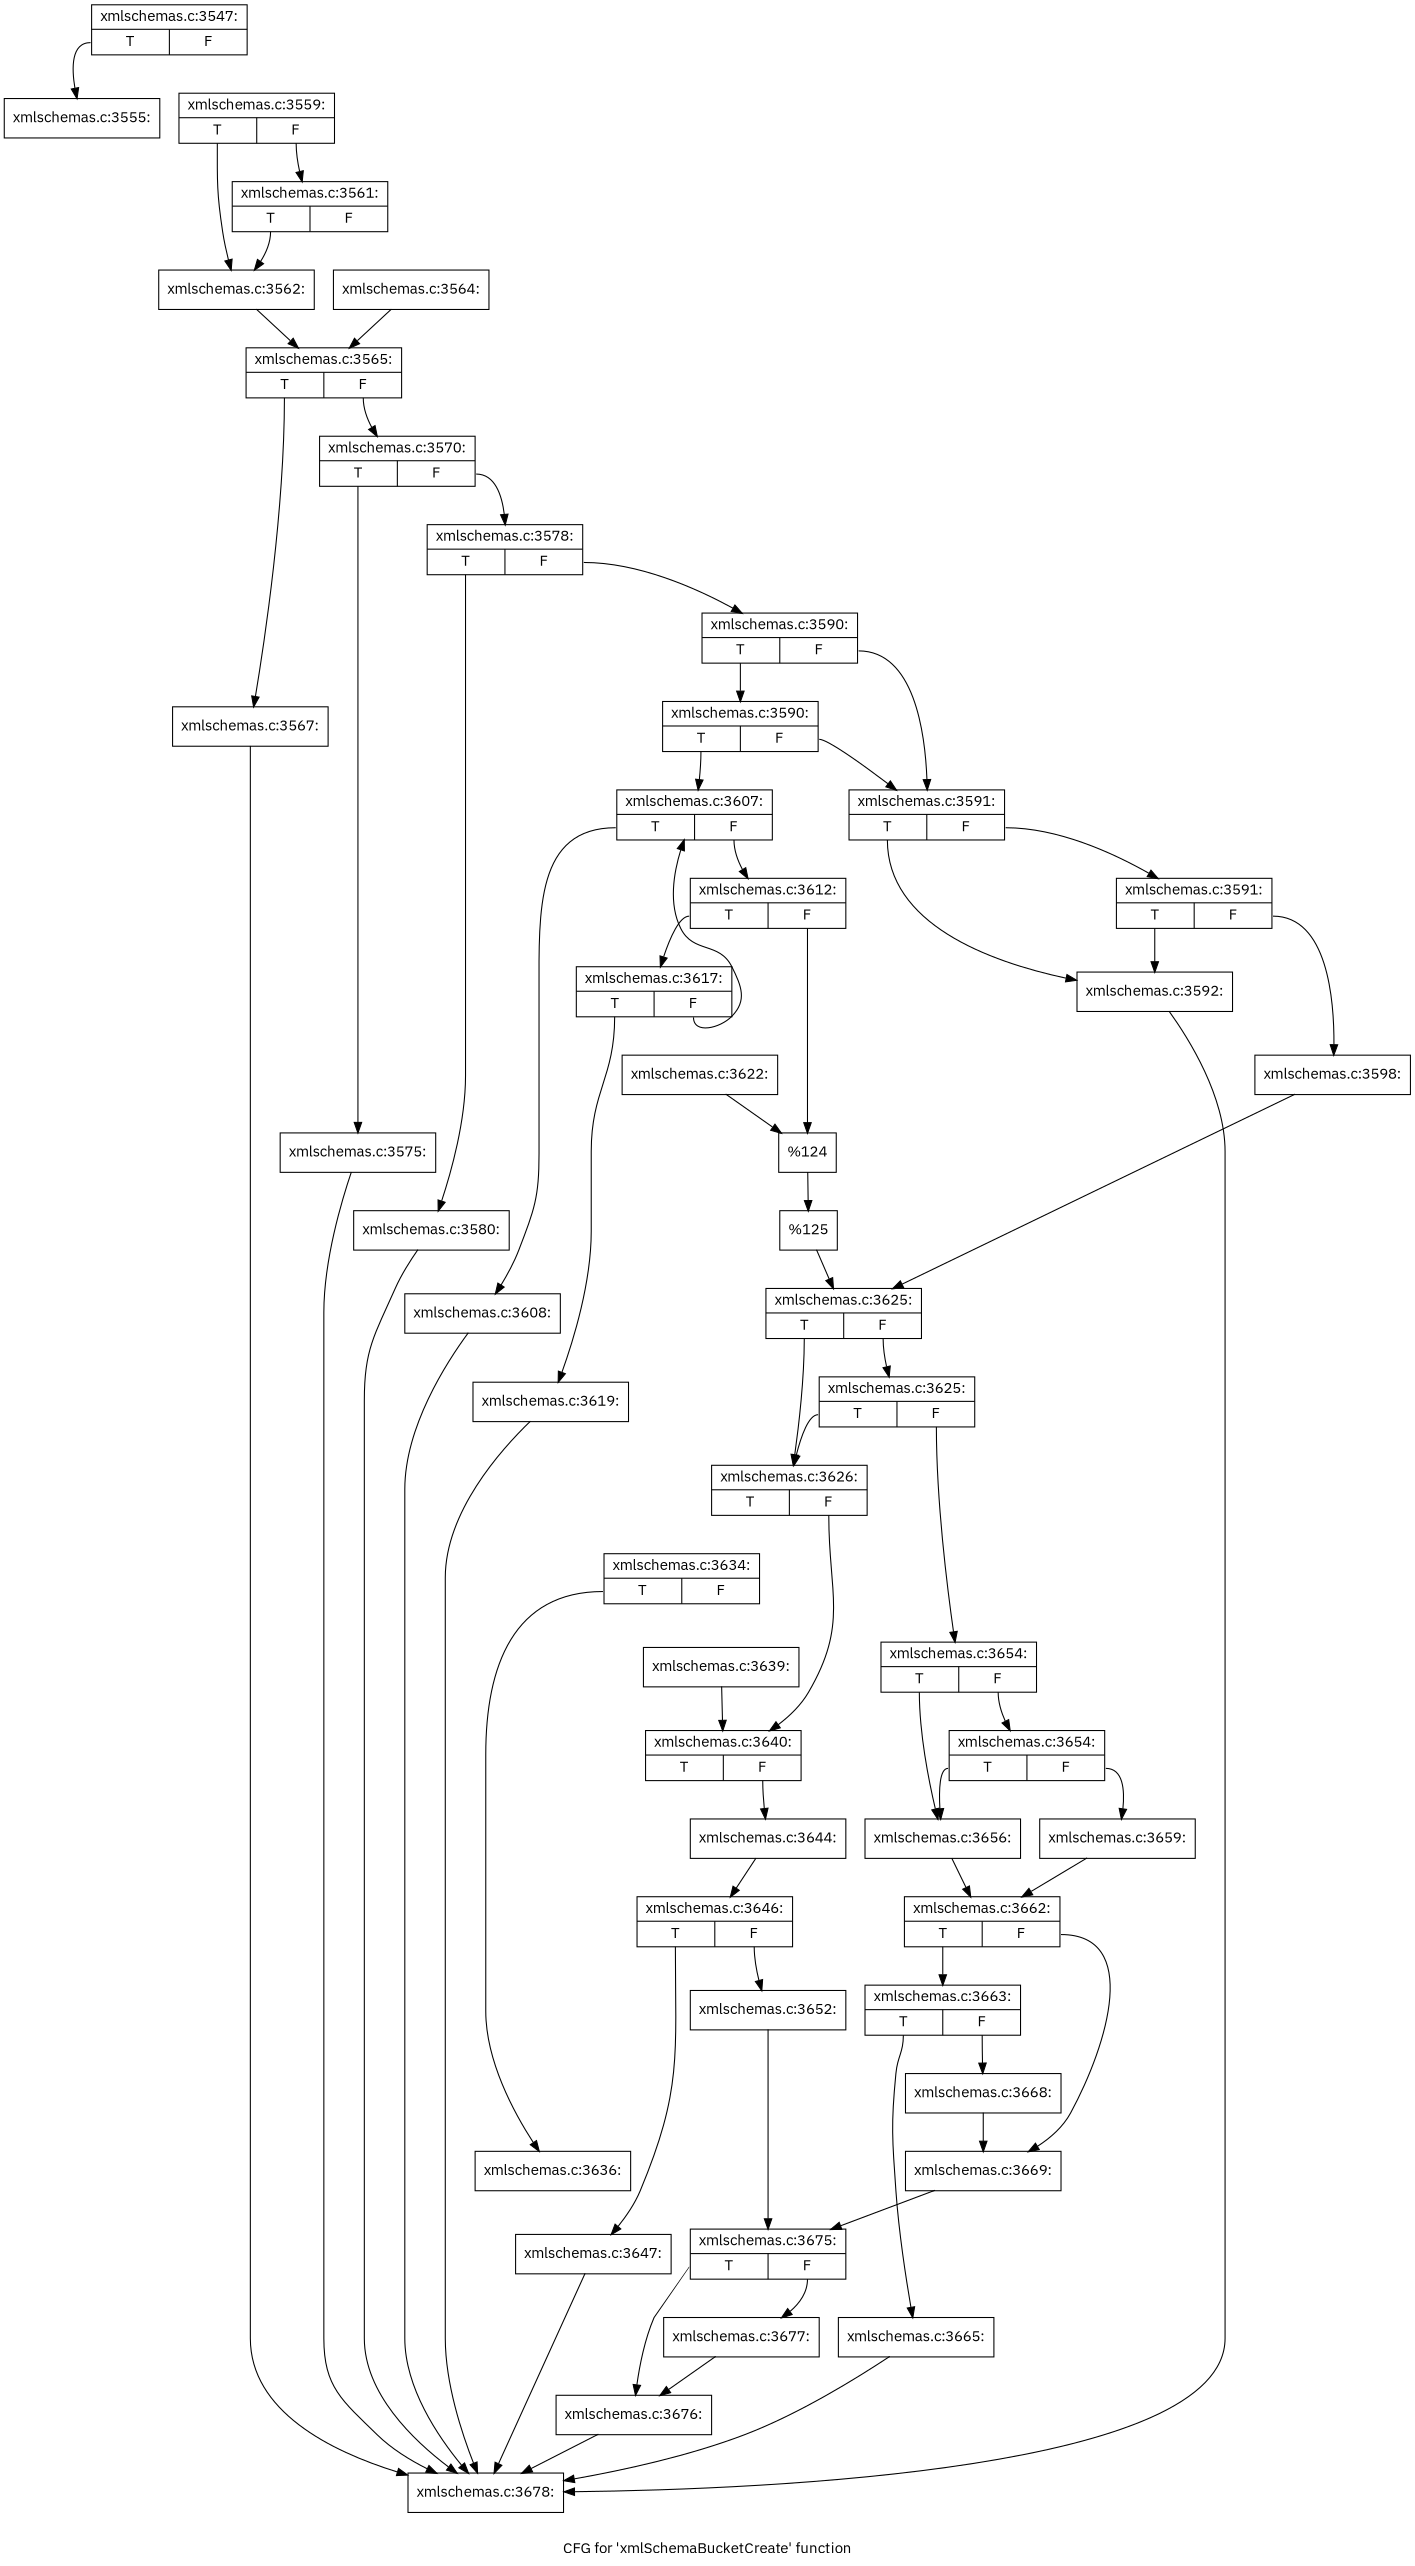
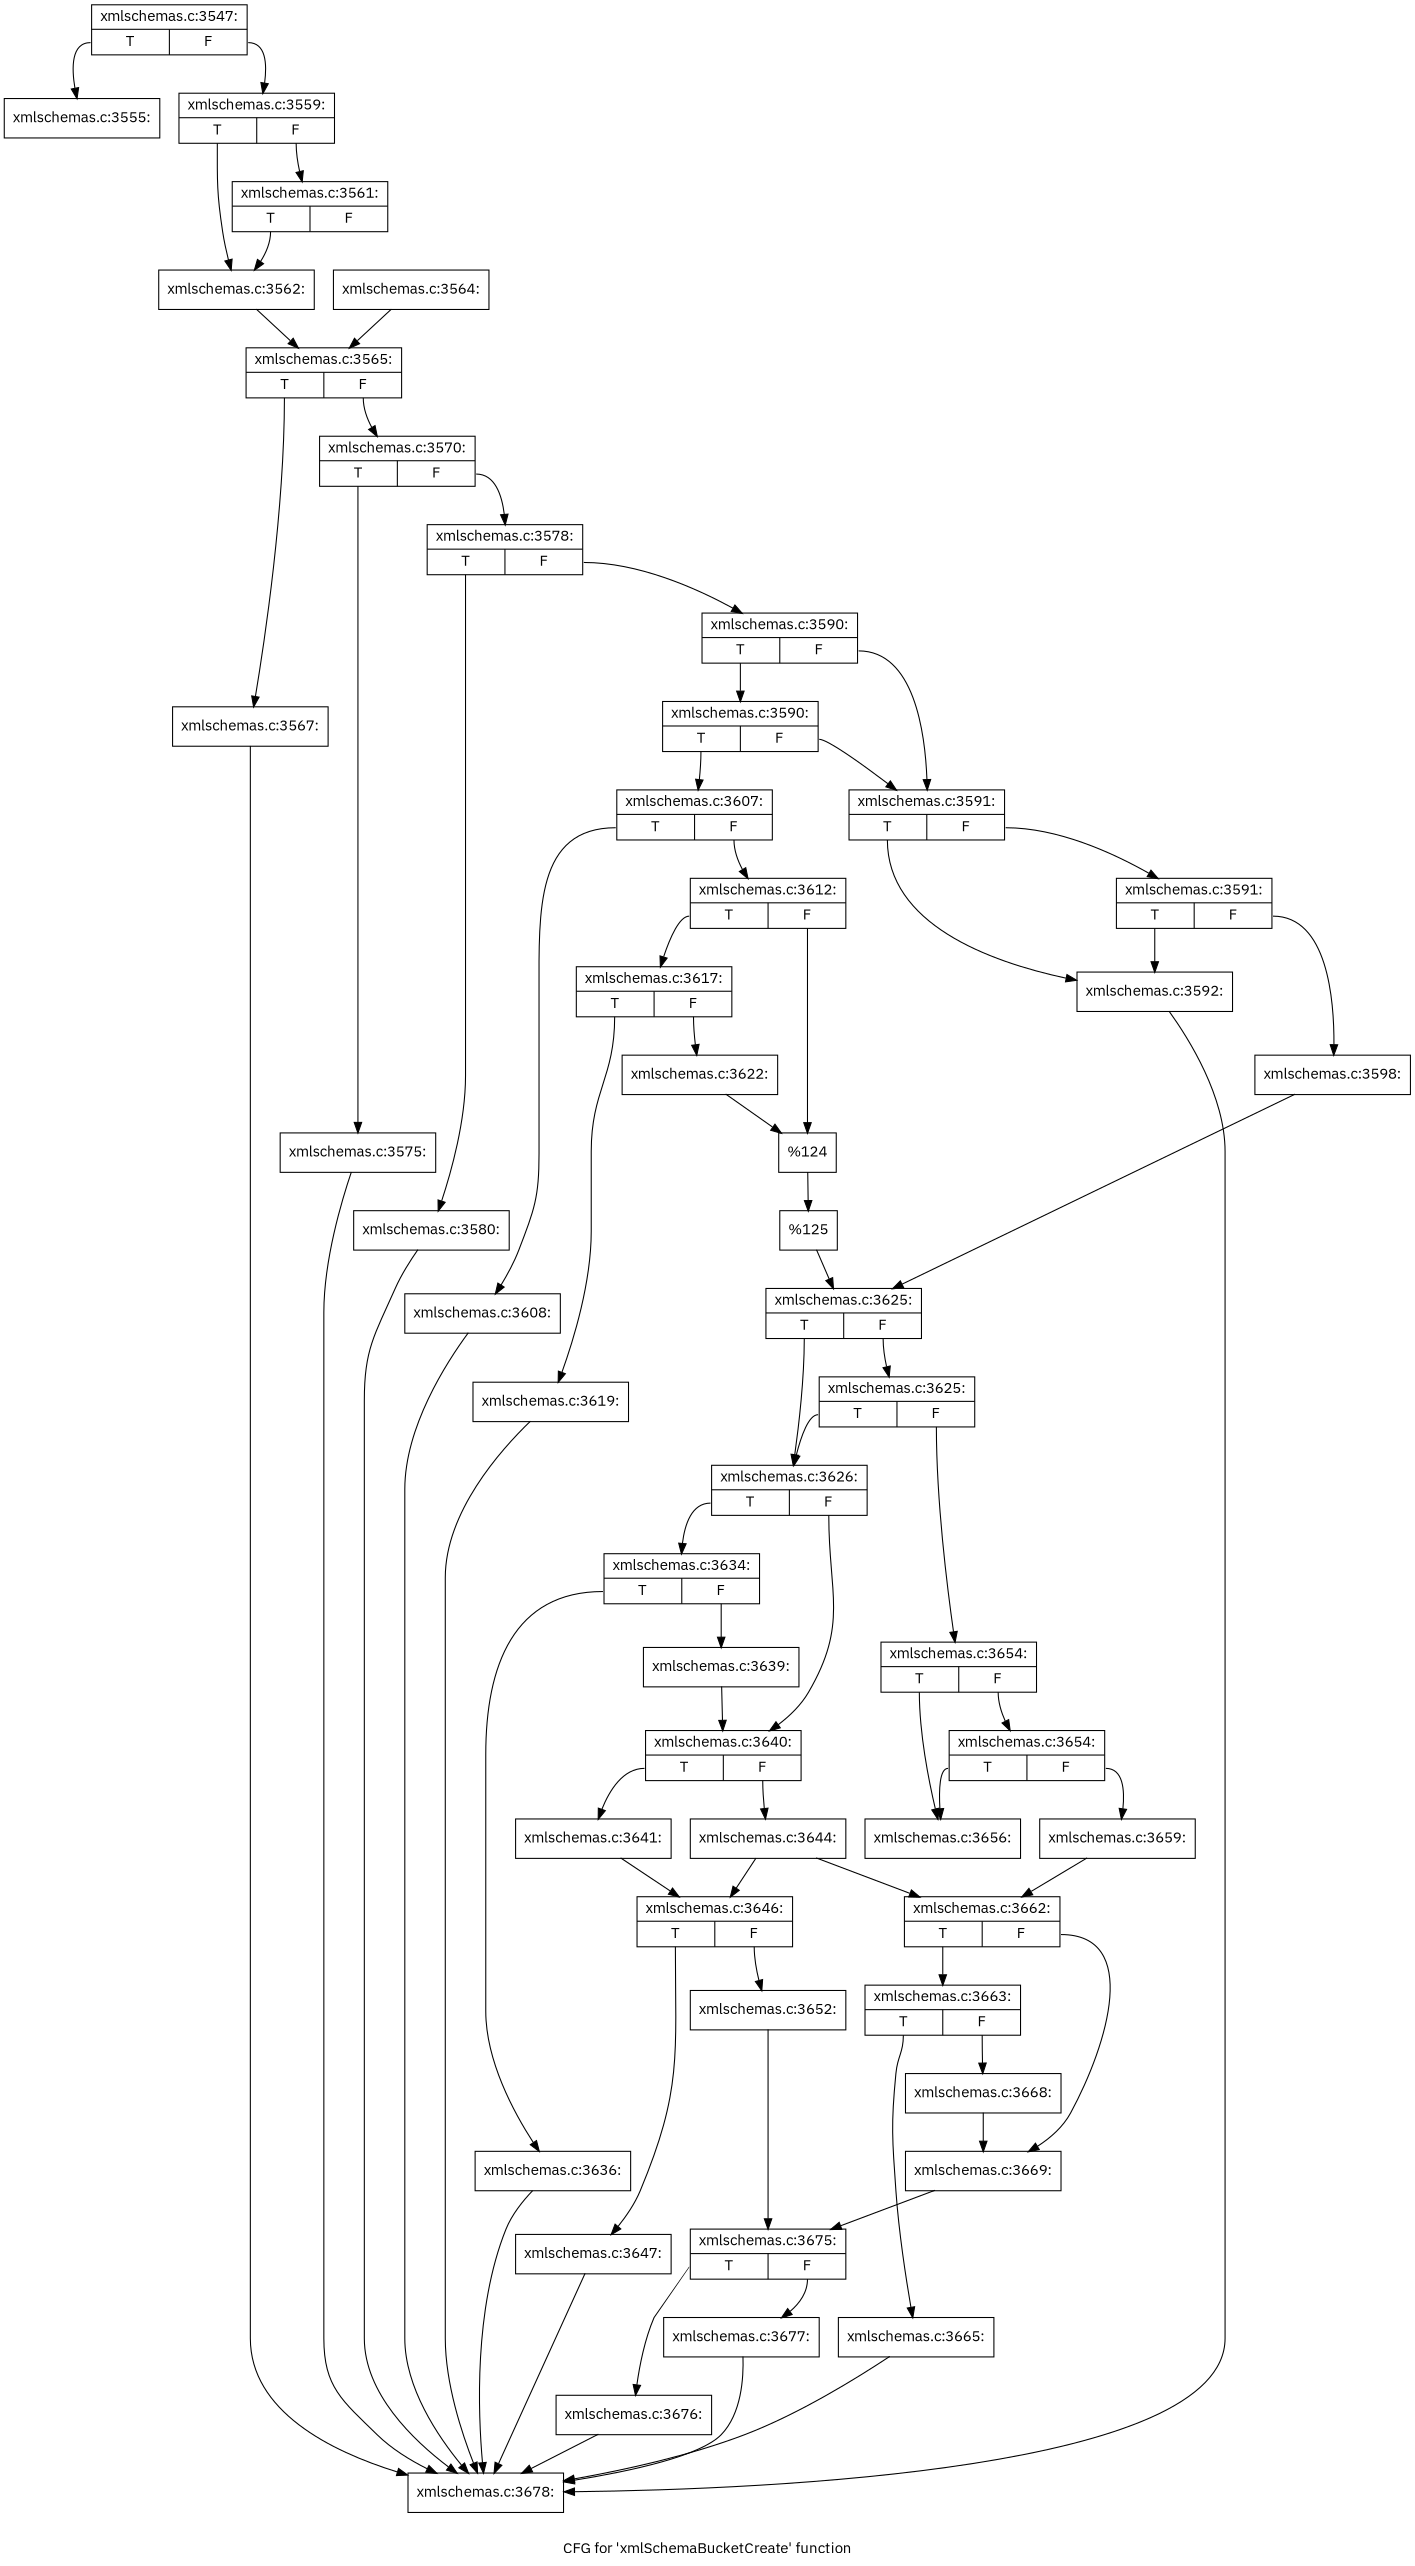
none -> (265, 58)
(716, 952) -> (694, 1031)
none -> (690, 1518)
none -> (721, 1620)
none -> (593, 1839)
(959, 1873) -> (863, 1876)
none -> (484, 2321)
(692, 2373) -> (721, 2435)
